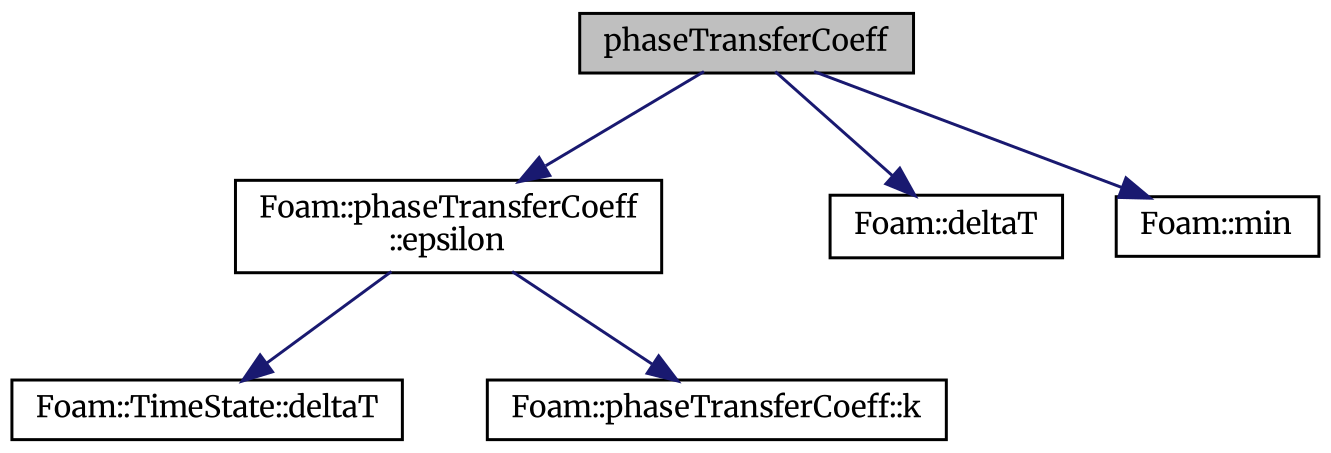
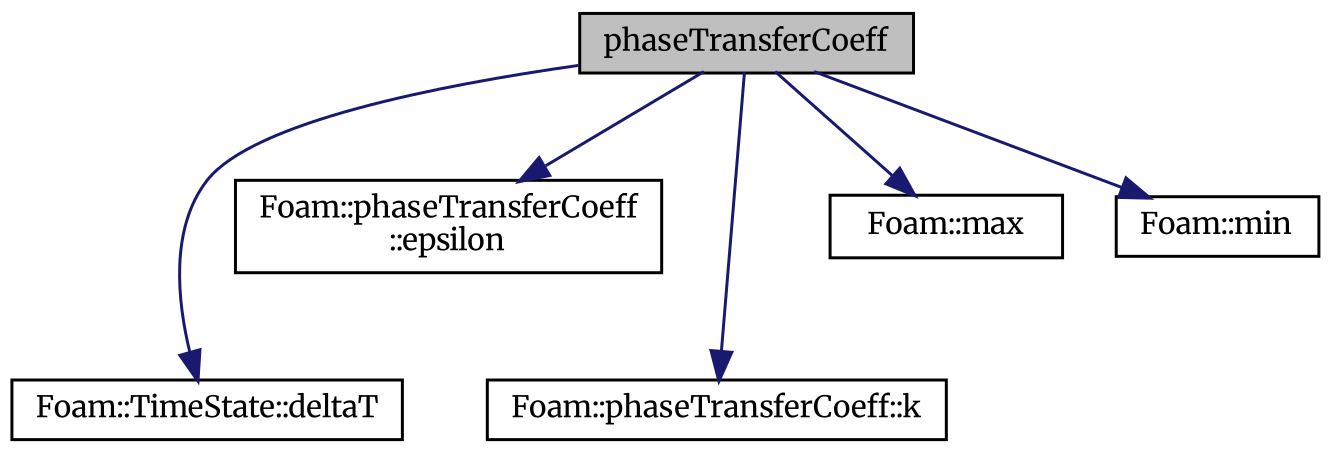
(946, 227) -> (946, 227)
(329, 317) -> (299, 127)
(582, 318) -> (733, 211)
